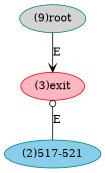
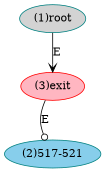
(53, 19) -> (53, 19)
(53, 123) -> (41, 117)
